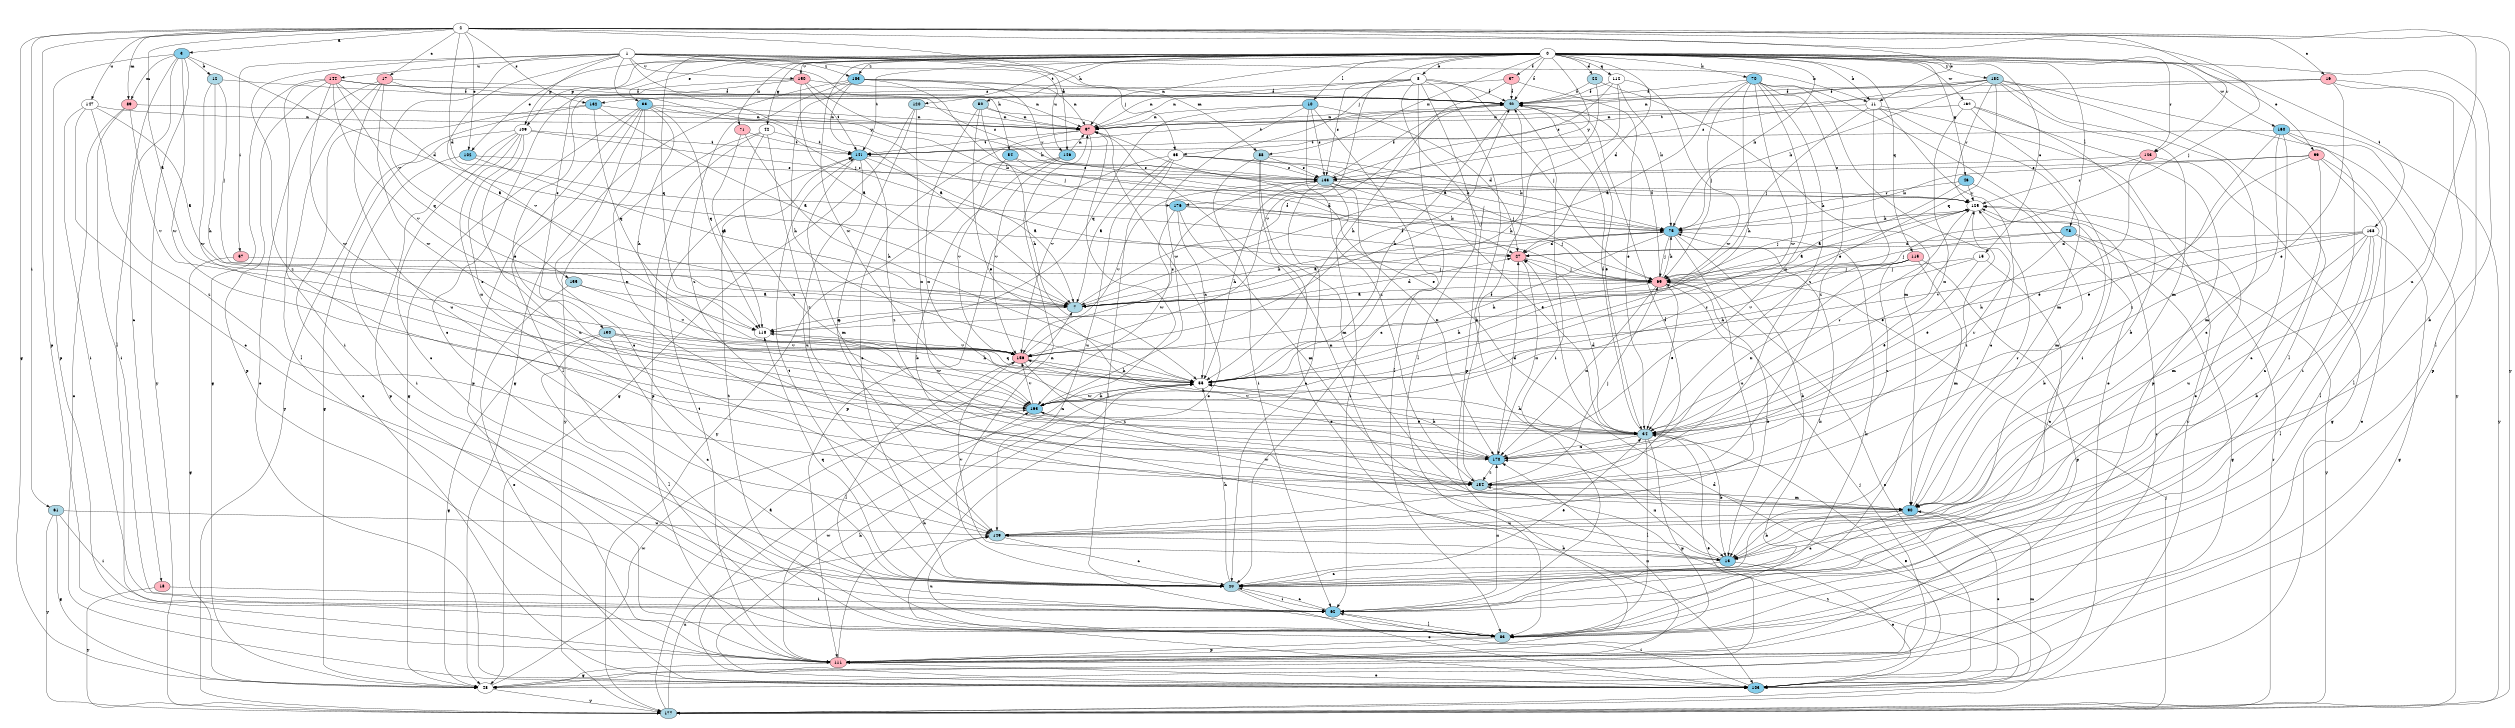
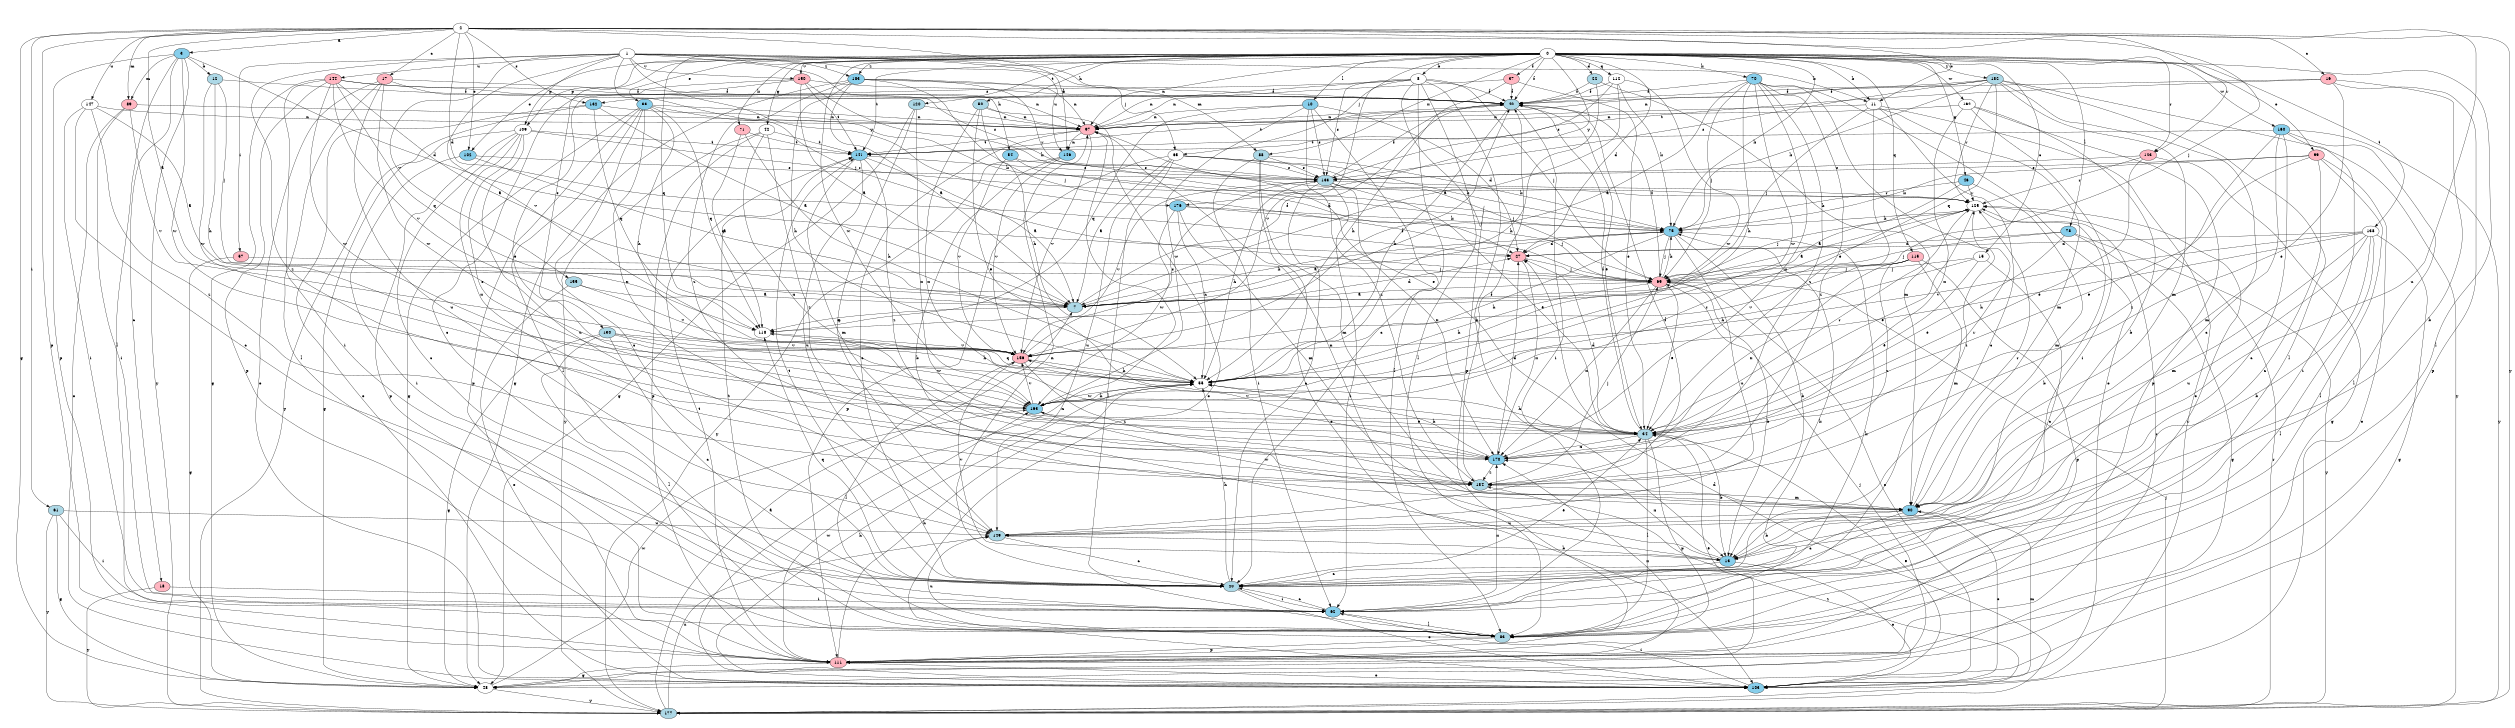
(1077, 144) -> (1075, 138)
